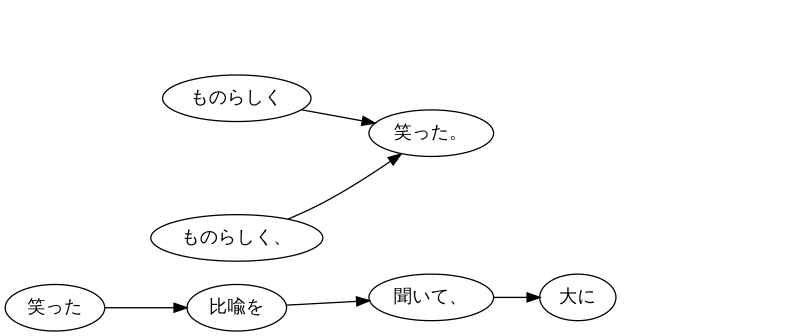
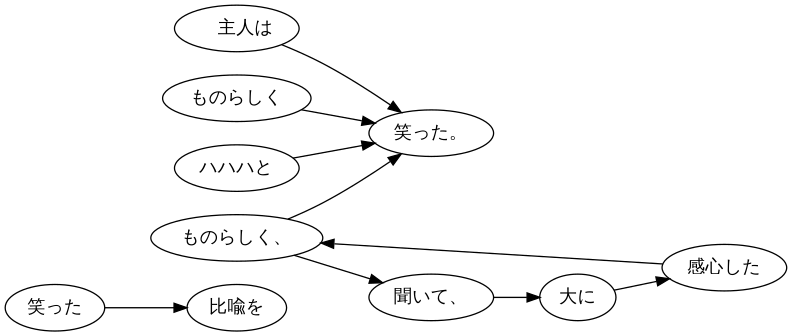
none -> (237, 28)
none -> (237, 168)
none -> (724, 268)
(321, 303) -> (332, 267)
